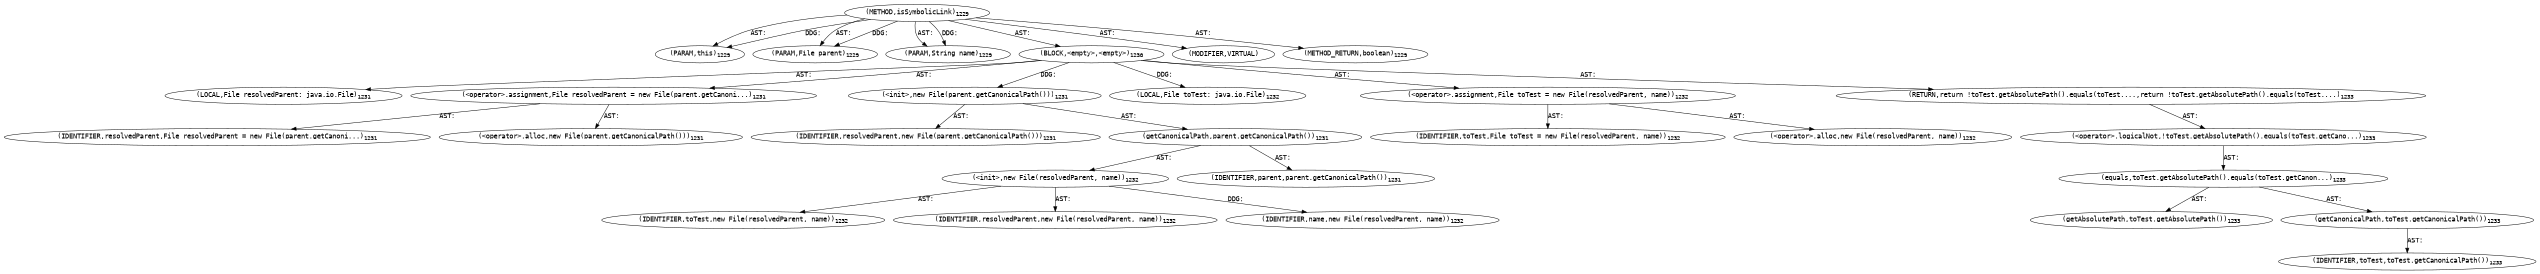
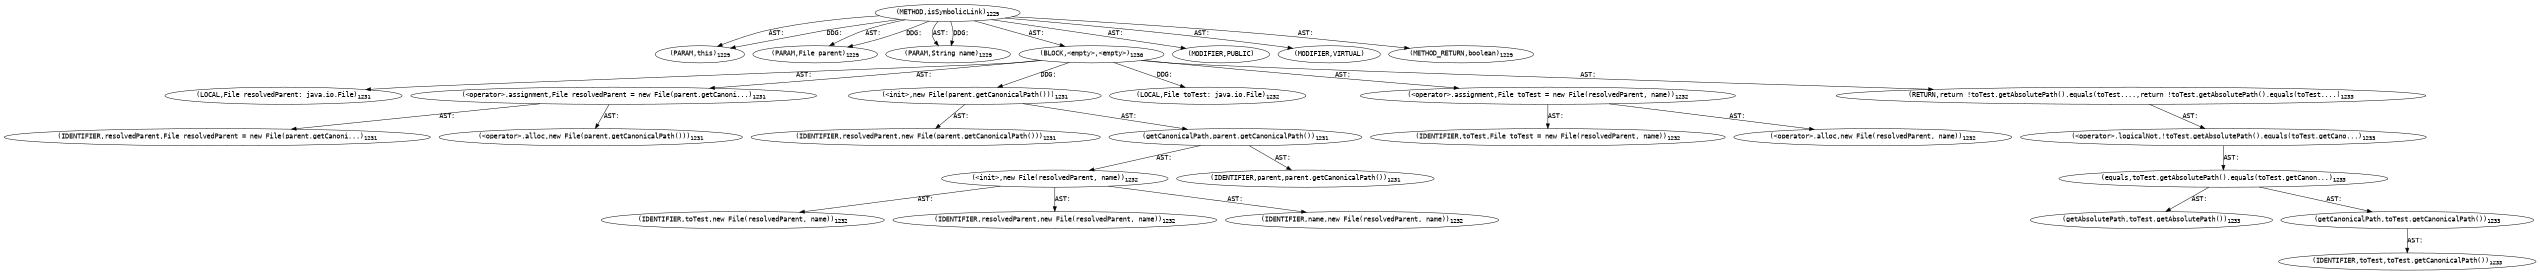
none -> (1221, 54)
(1238, 199) -> (1237, 199)
